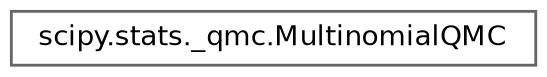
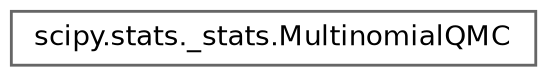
(274, 38) -> (274, 38)
